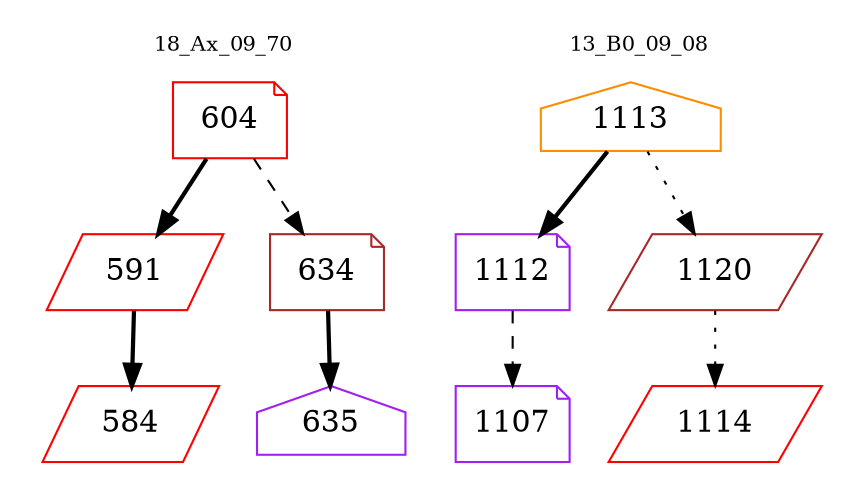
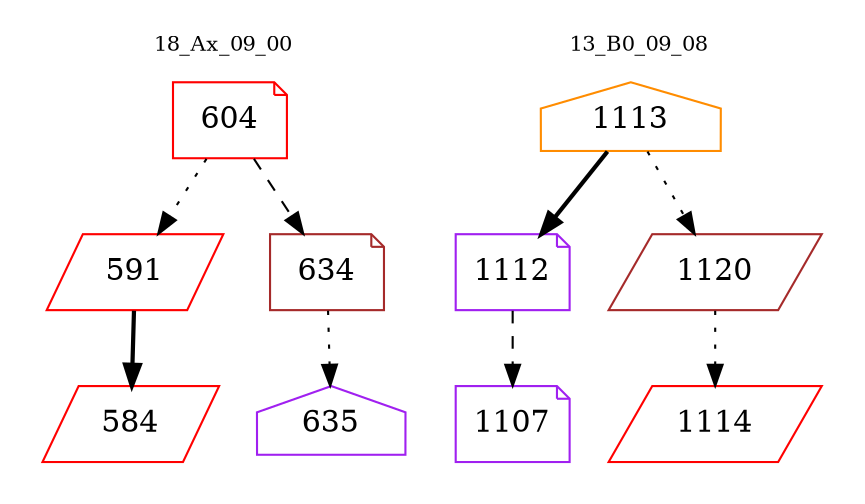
(224, 45) -> (224, 45)
(188, 187) -> (188, 187)
(329, 338) -> (329, 338)
